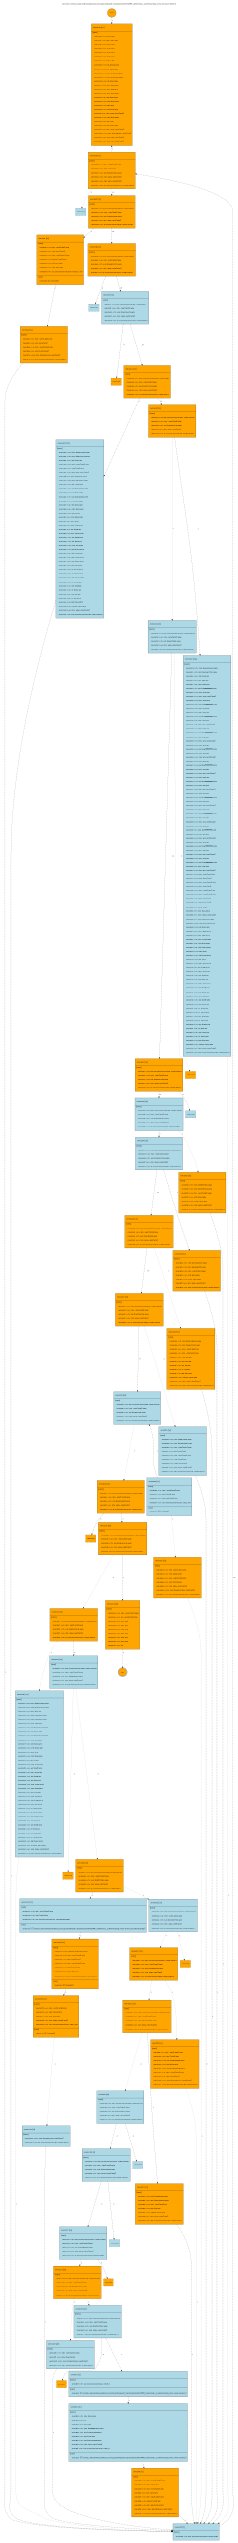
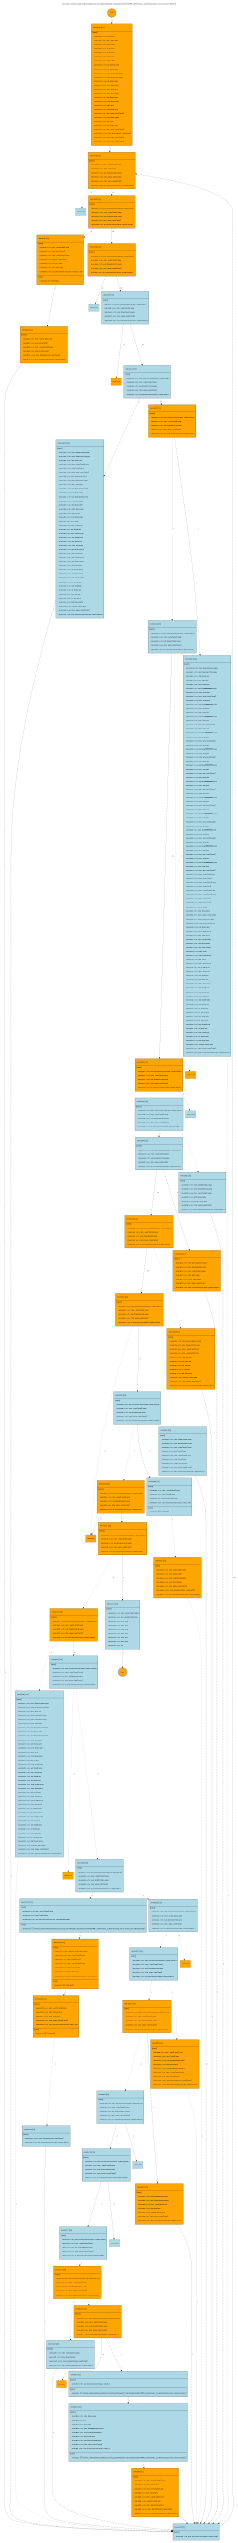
(112, 149) -> (110, 148)
(147, 382) -> (147, 382)
(159, 1094) -> none
(202, 1192) -> (202, 1192)
(160, 1376) -> (104, 1428)
(153, 1452) -> (141, 1451)
(123, 1625) -> (123, 1625)
(99, 1876) -> (99, 1876)
(154, 1964) -> (154, 1964)
(108, 2282) -> none
(98, 2322) -> (98, 2322)
